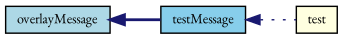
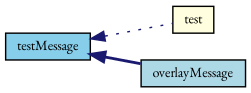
(142, 20) -> (123, 60)
